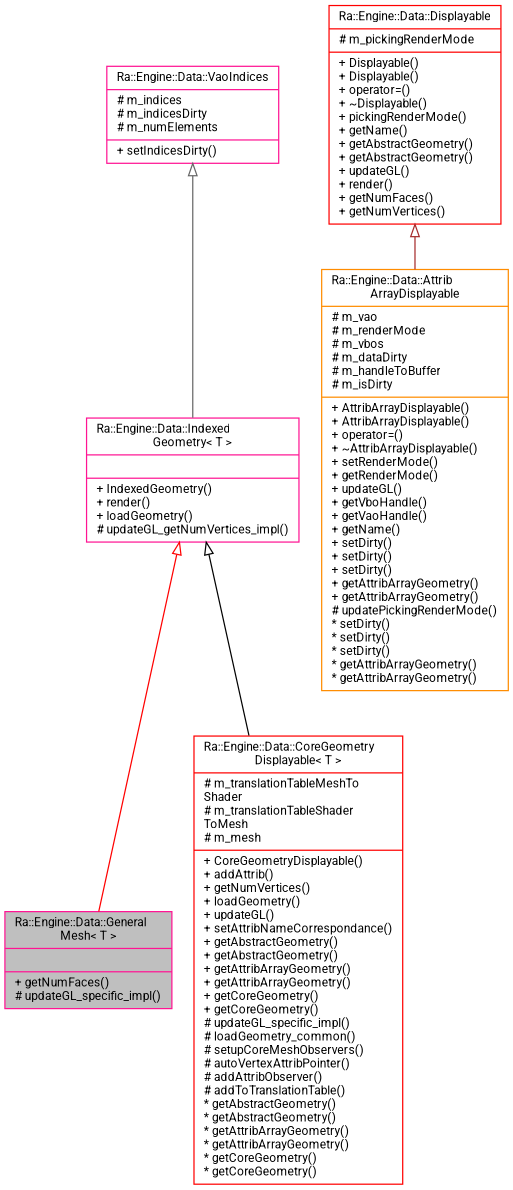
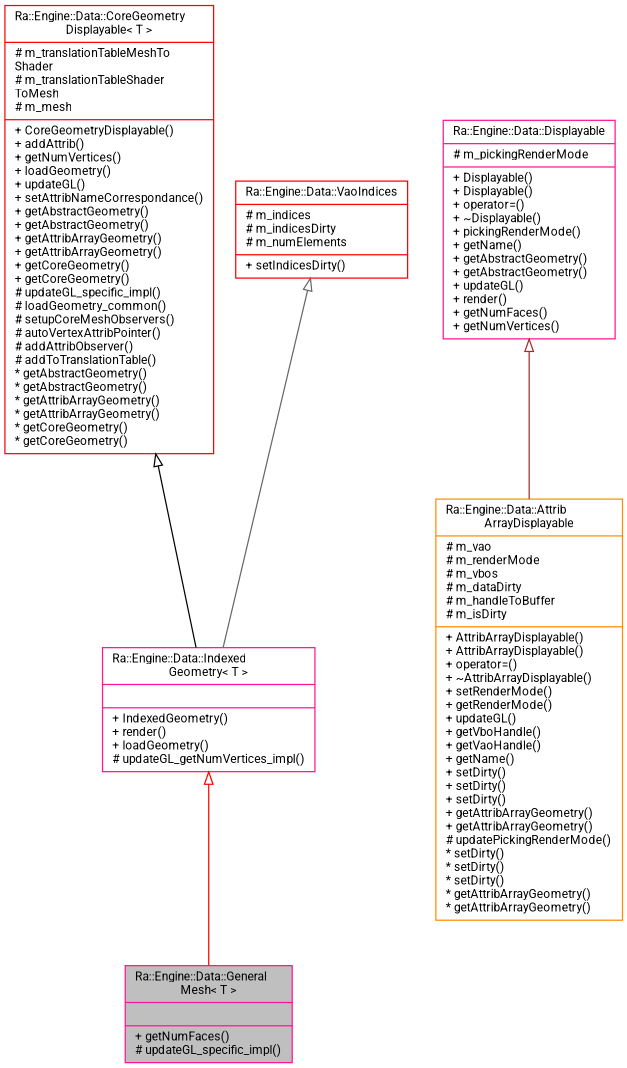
(193, 115) -> (322, 230)
(415, 115) -> (529, 230)
(229, 645) -> (177, 557)
